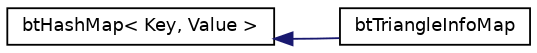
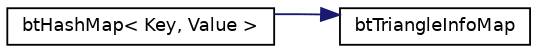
(316, 39) -> (298, 14)
